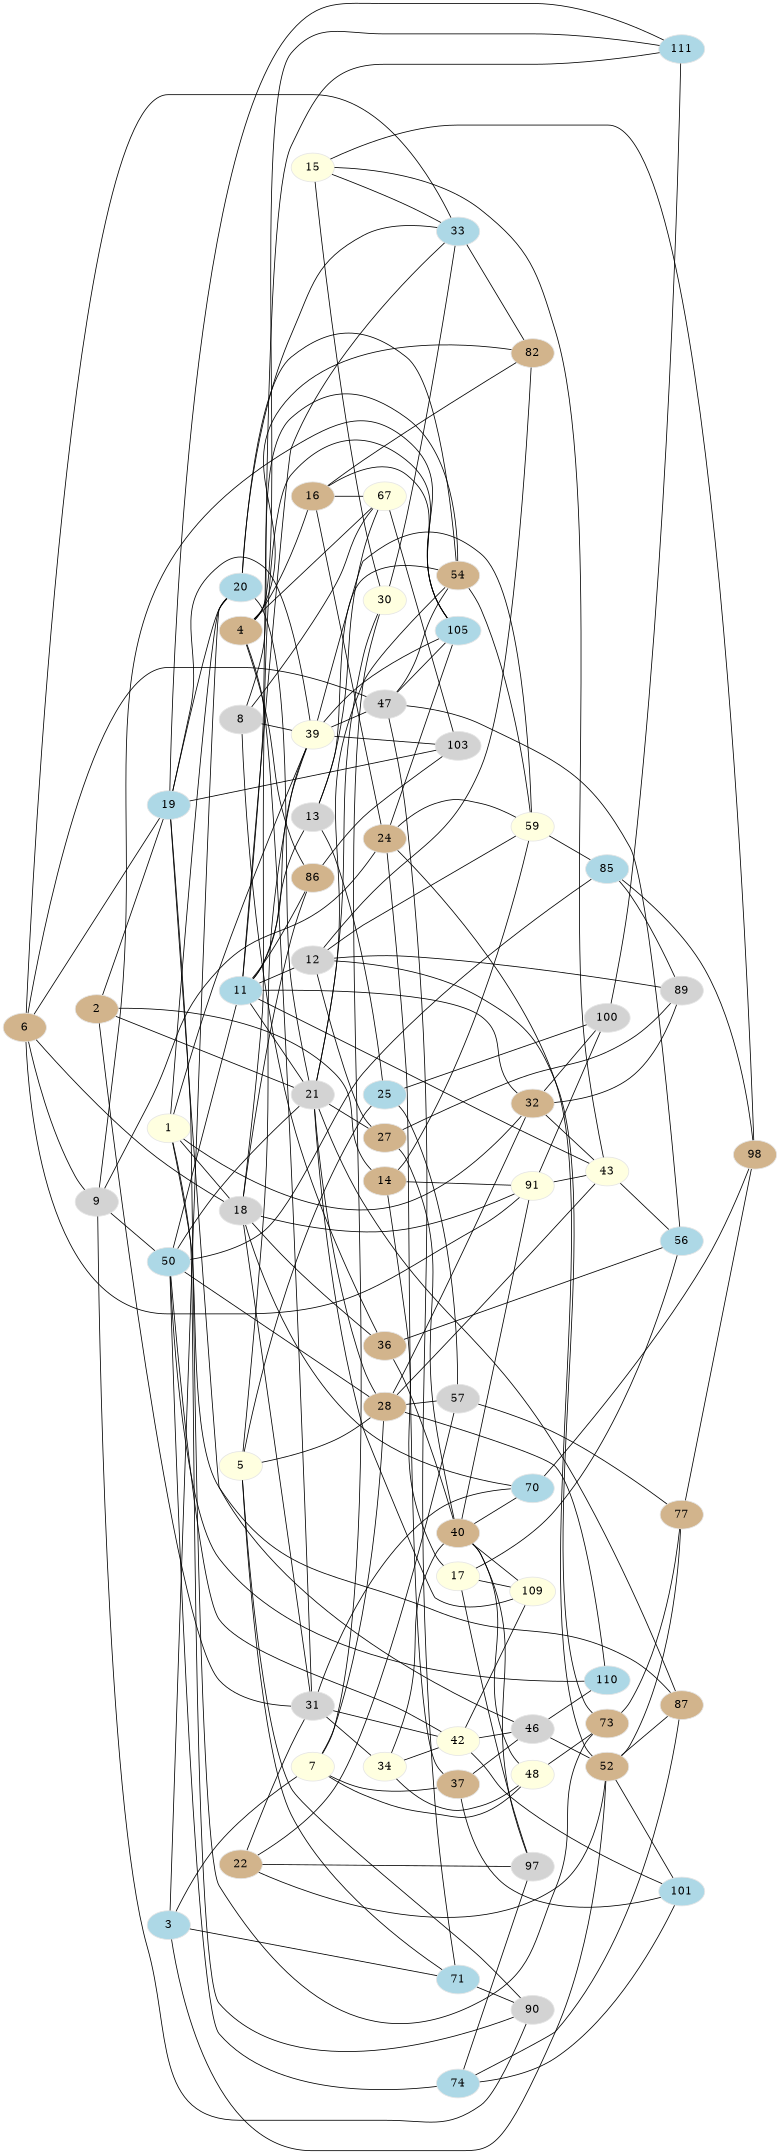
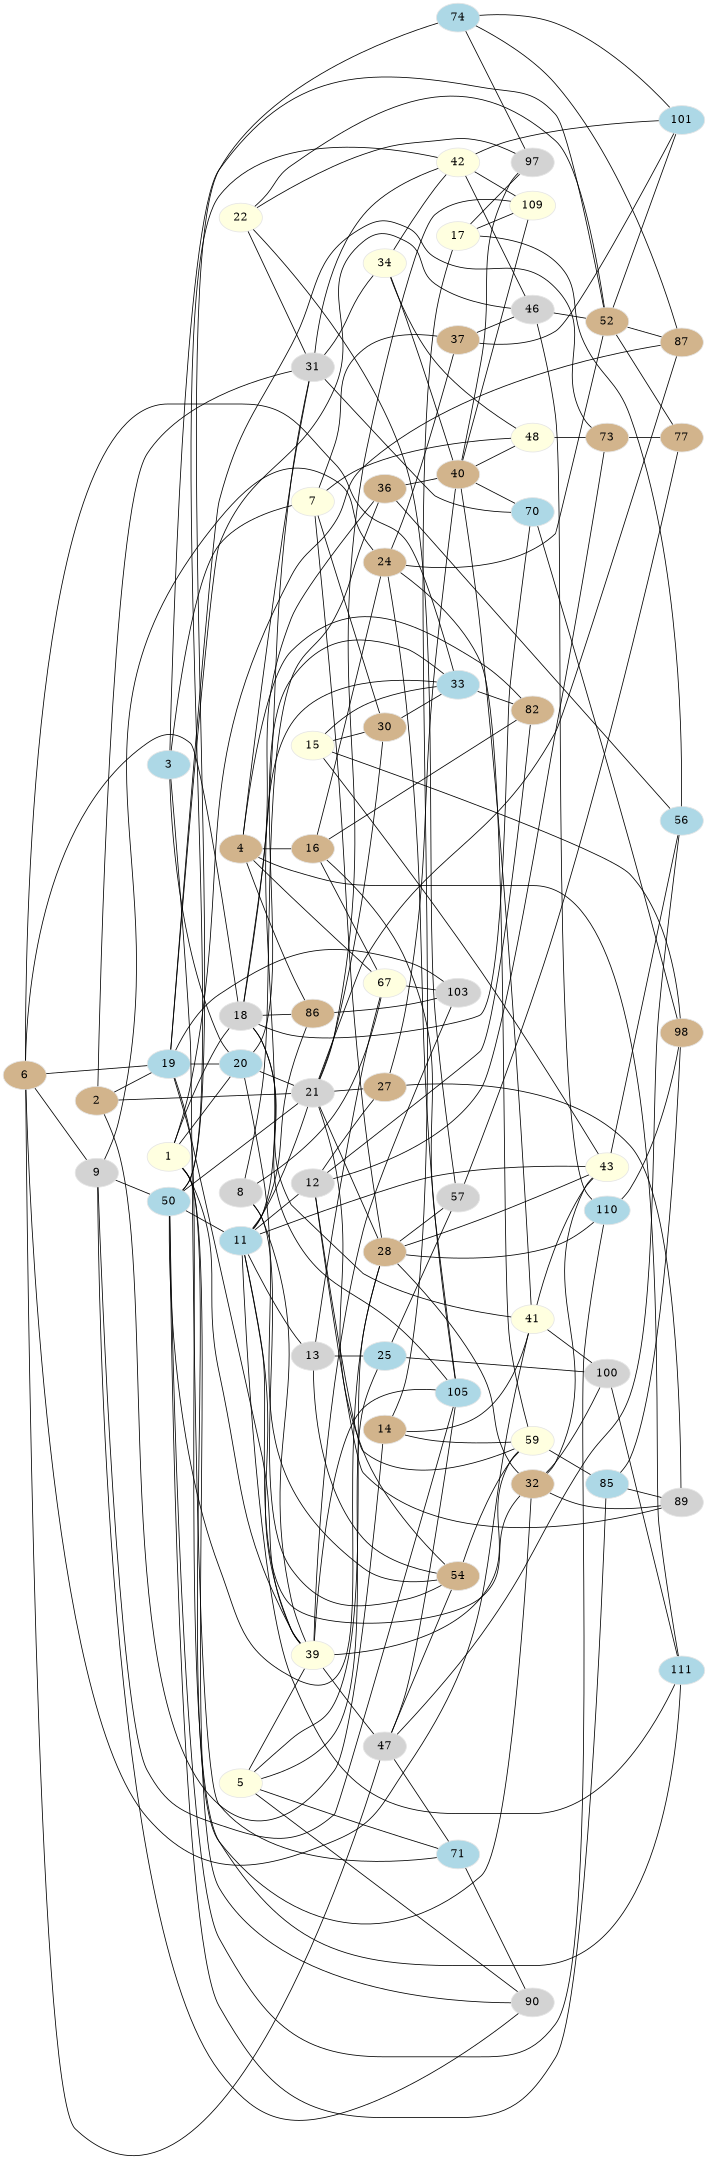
(385, 600) -> (385, 727)
(533, 1186) -> (533, 1319)
(718, 1335) -> (660, 1123)
(241, 1864) -> (241, 218)
